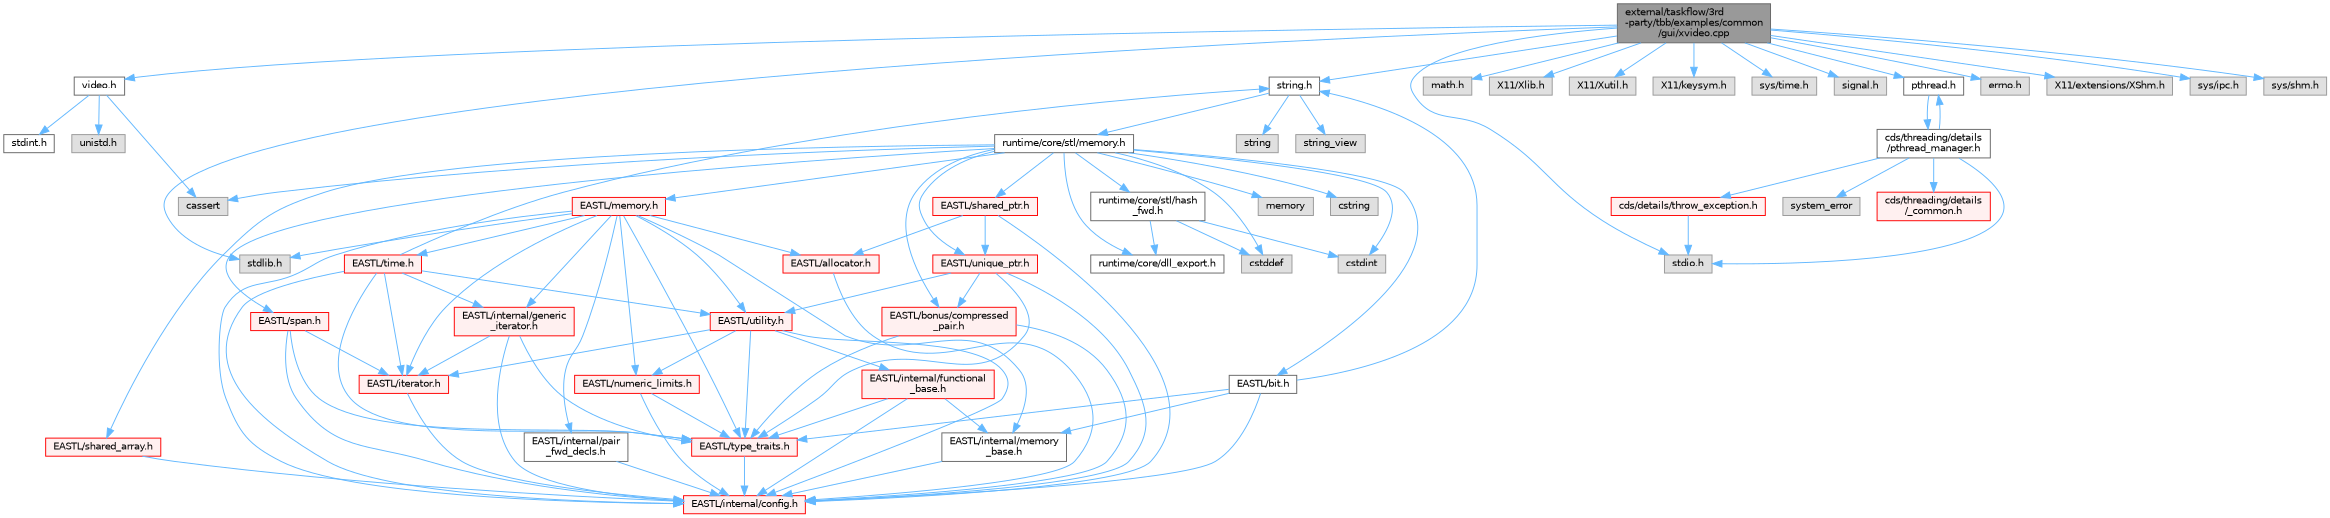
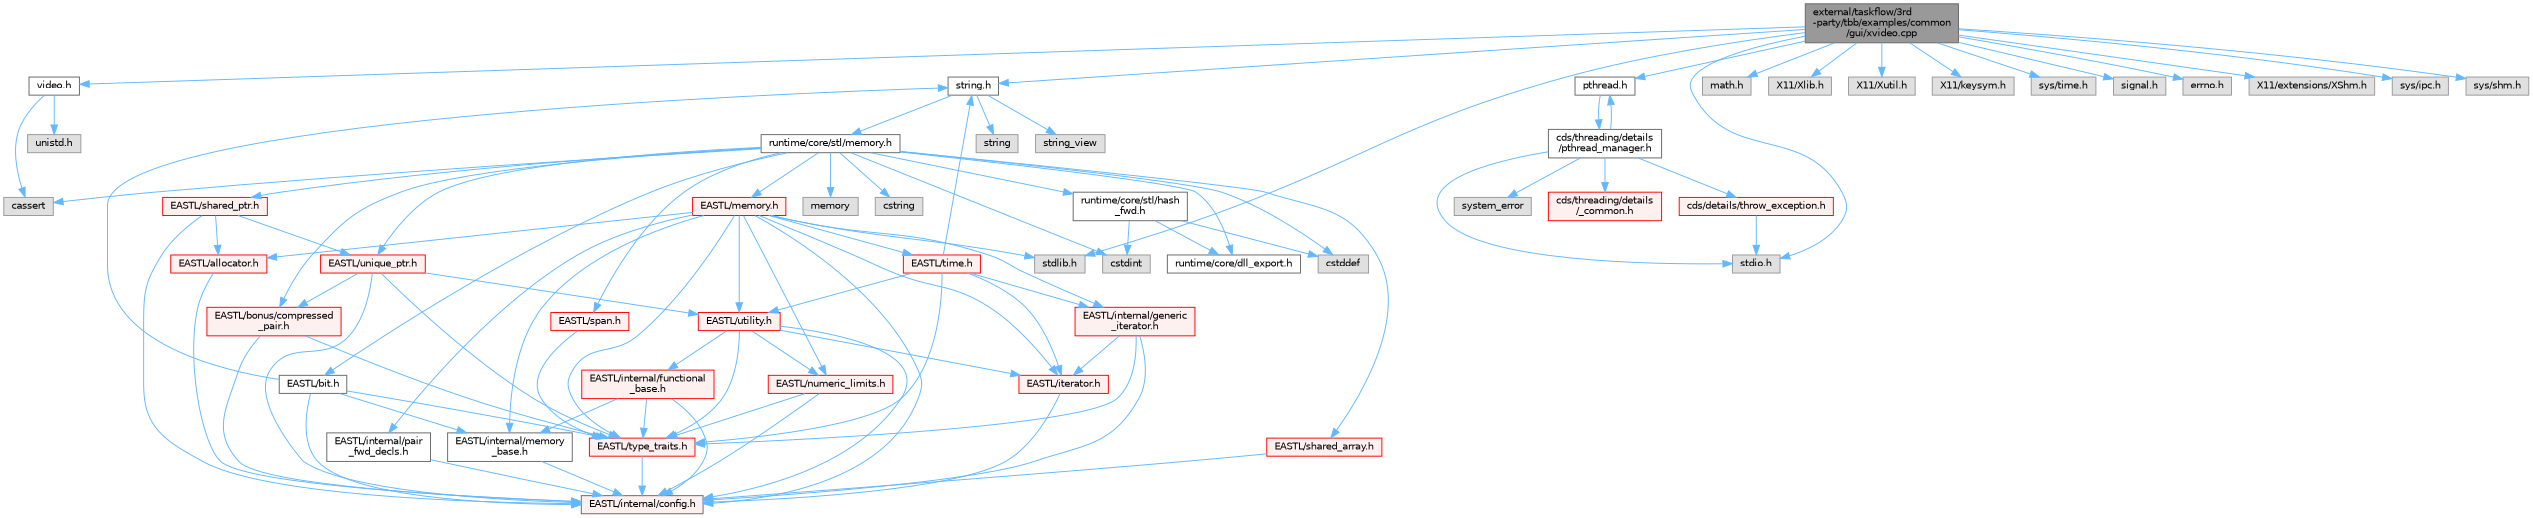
(29, 144) -> none
(346, 353) -> none
(442, 465) -> none
(345, 469) -> none
(744, 505) -> (642, 505)
